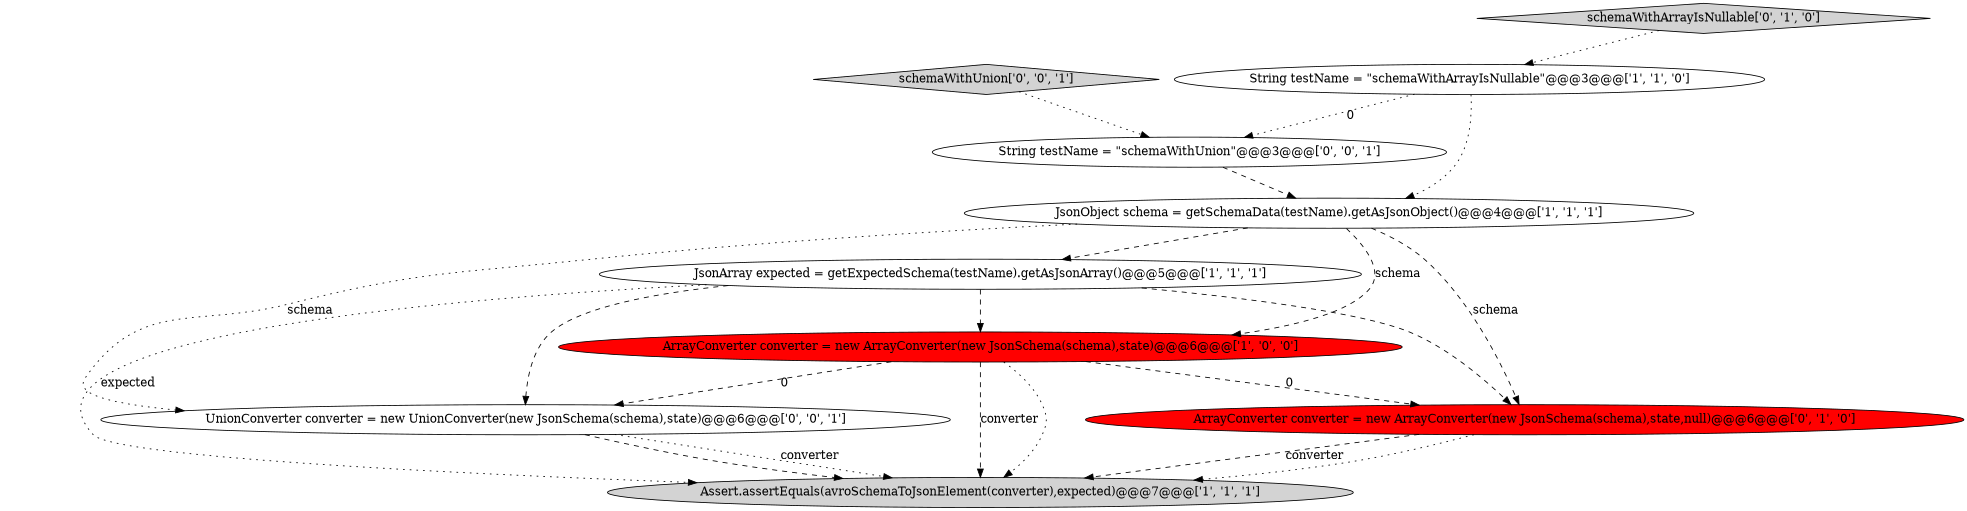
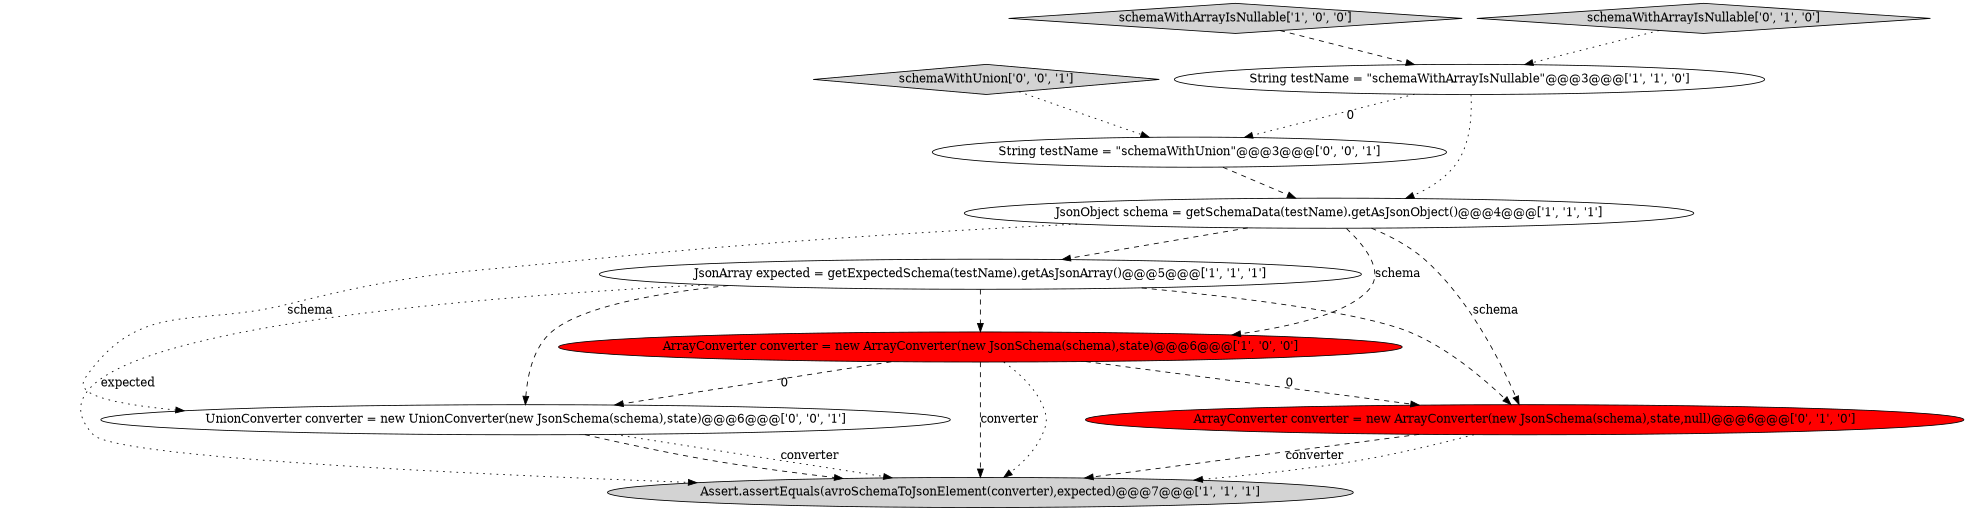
none -> (1235, 18)
